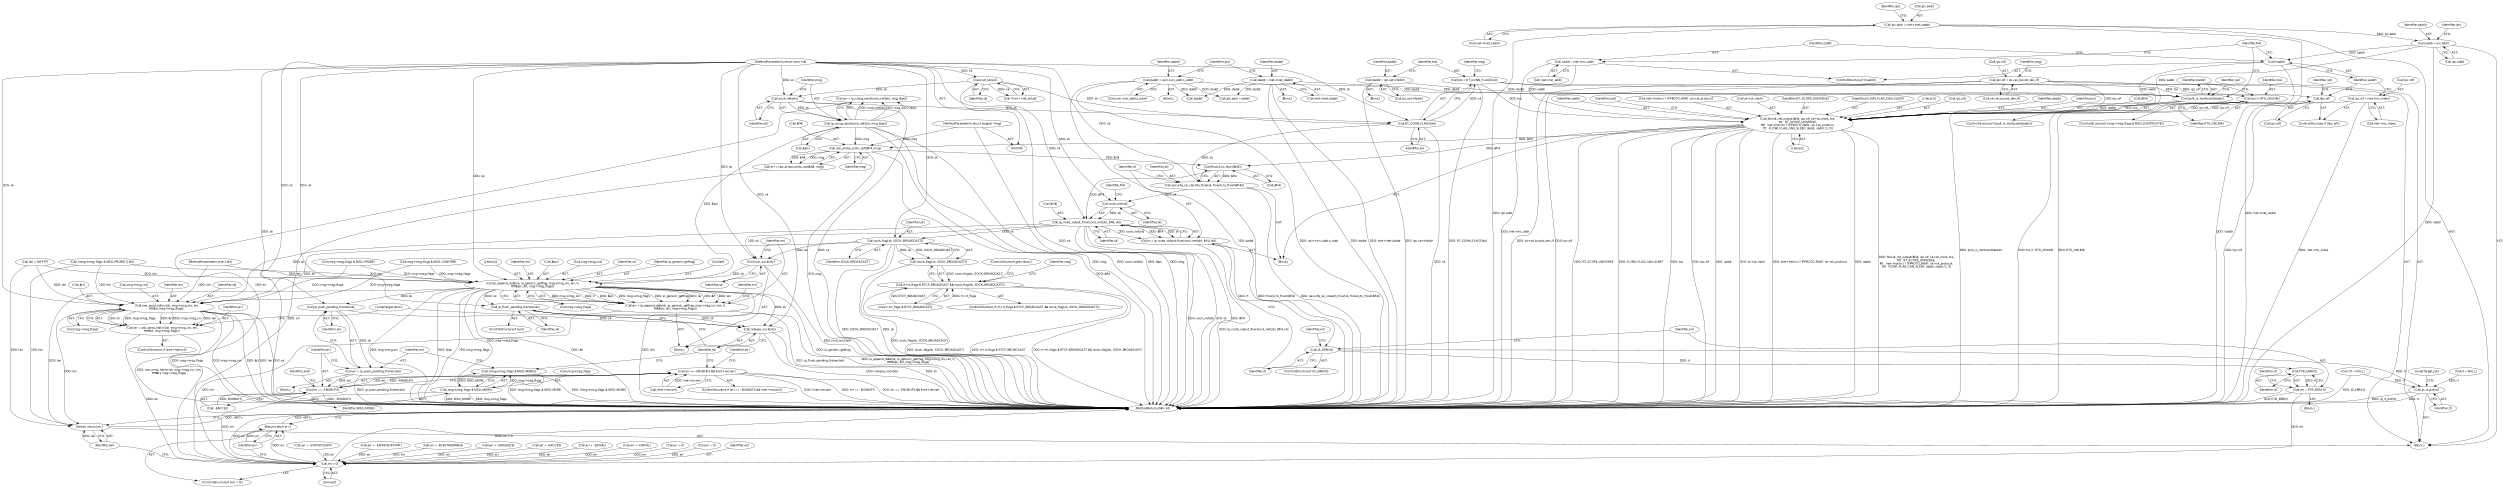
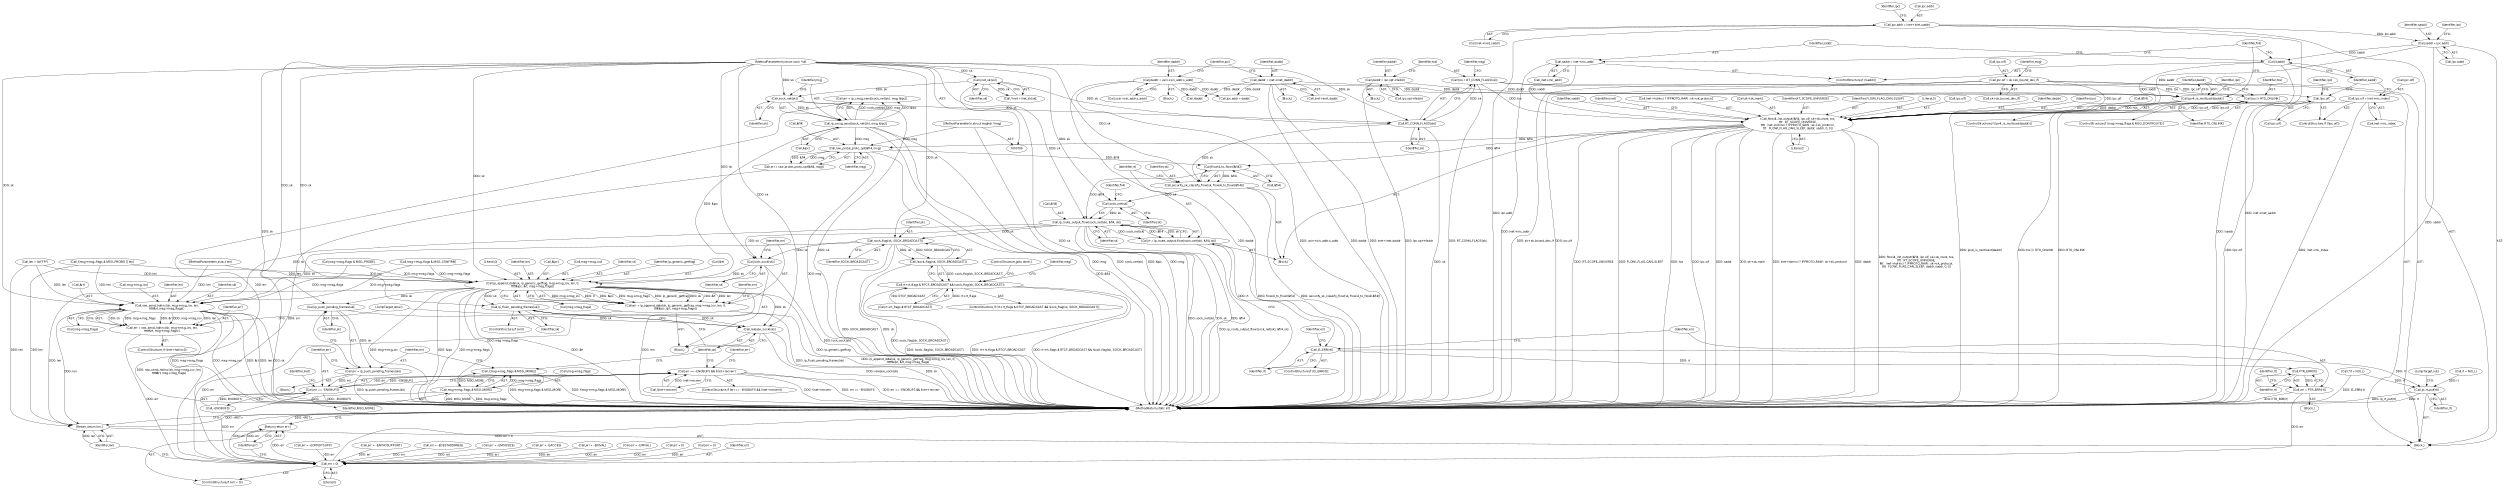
(218, 409) -> (218, 409)
